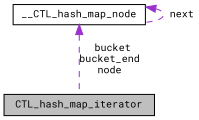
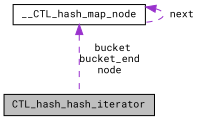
(79, 105) -> (79, 105)
